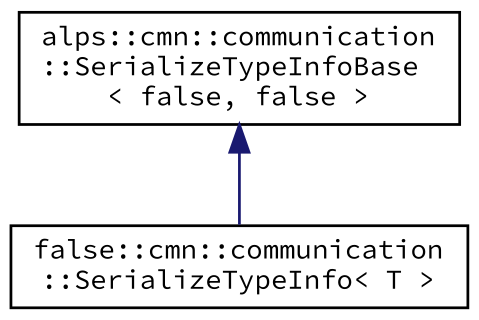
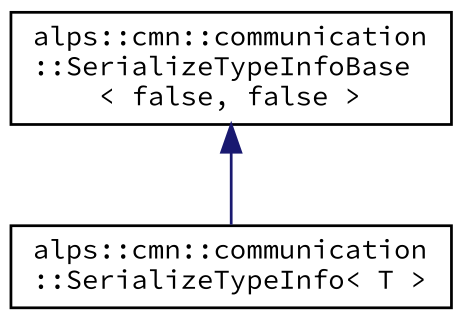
(239, 267) -> (231, 267)
